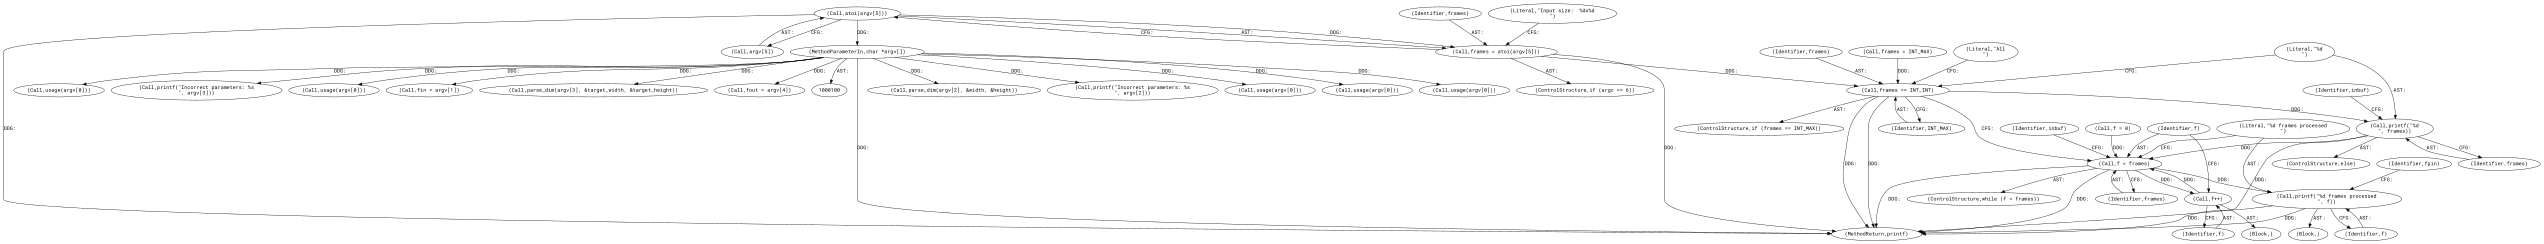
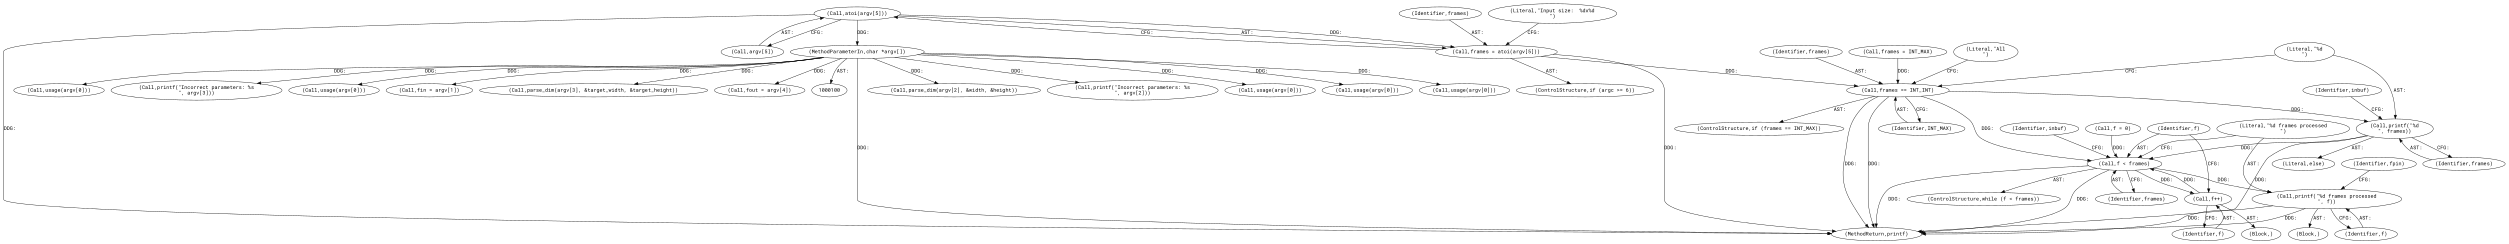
(1989, 129) -> (1989, 129)
(2321, 164) -> (2303, 164)
